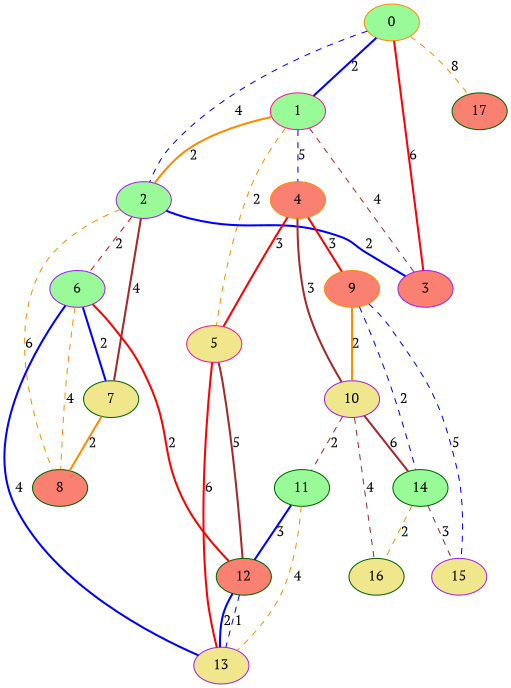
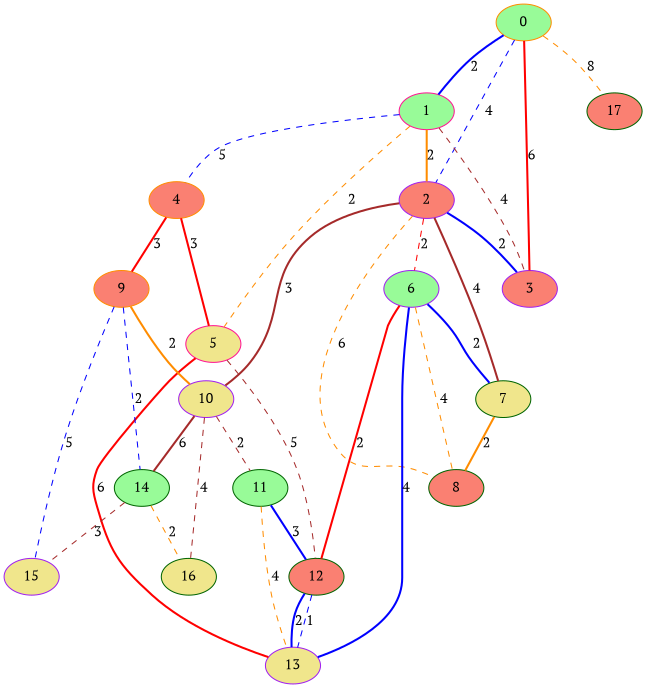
(144, 200) -> (427, 200)
(306, 304) -> (286, 268)
(233, 460) -> (289, 451)
